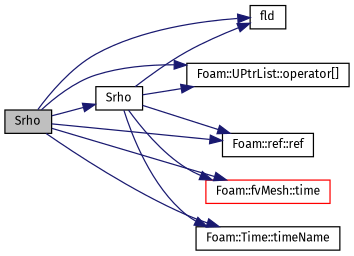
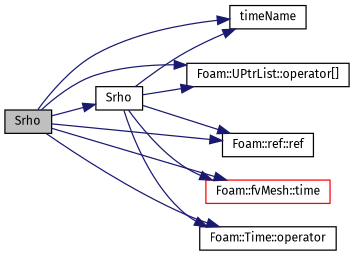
(268, 17) -> (268, 17)
(268, 238) -> (268, 238)
